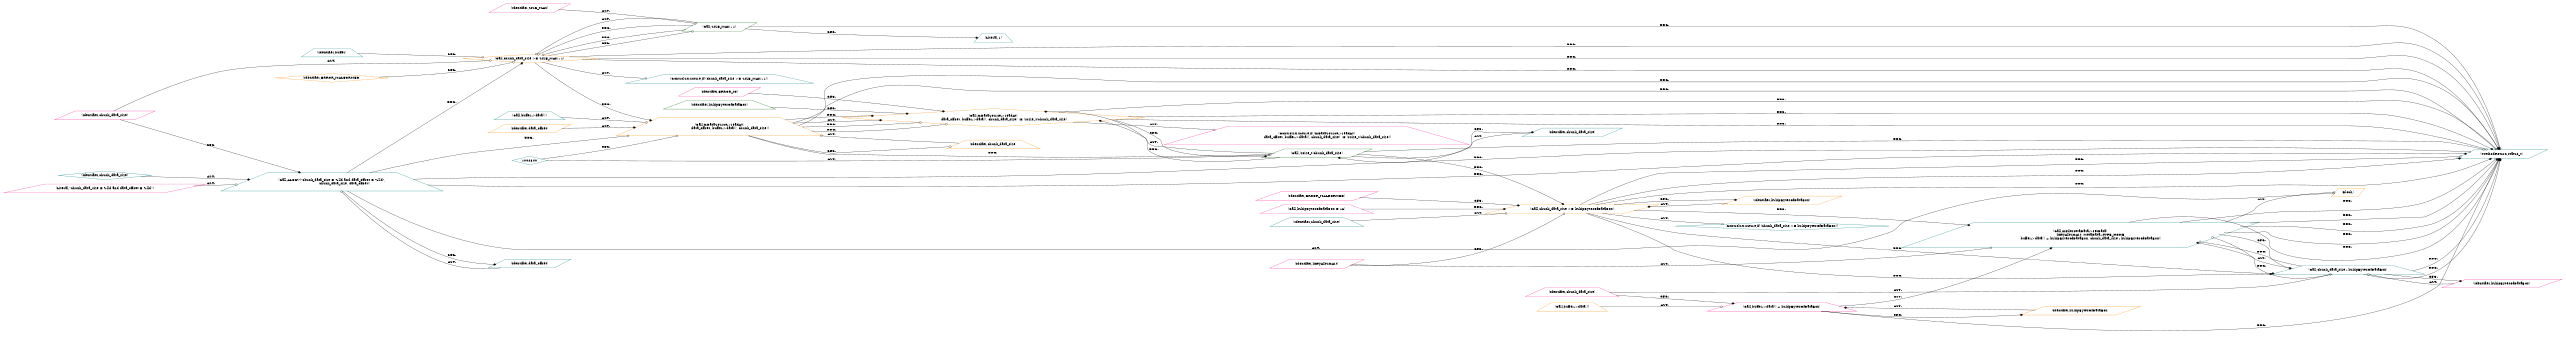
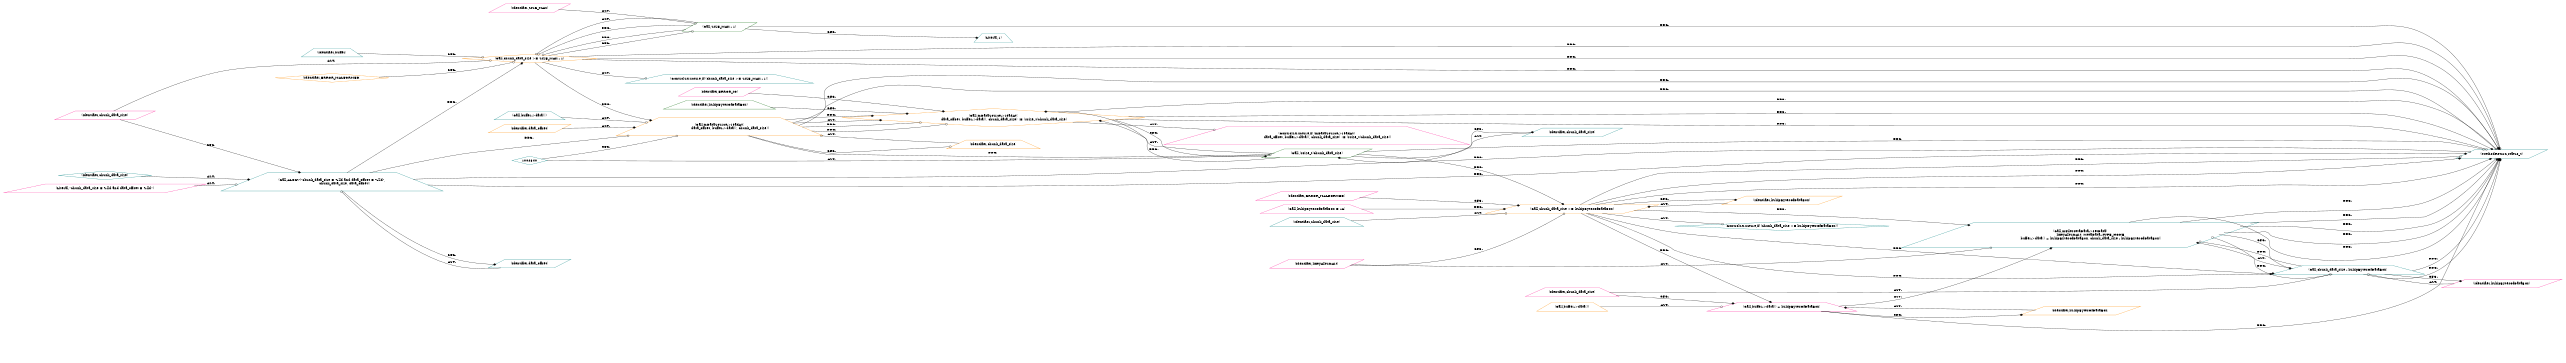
(2348, 192) -> none
none -> (1674, 259)
